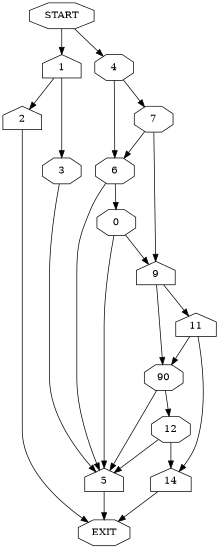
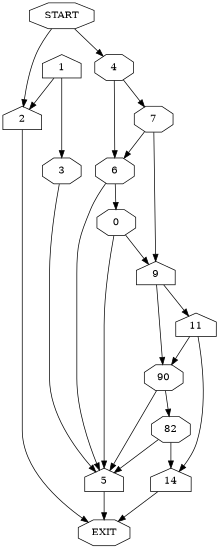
(62, 38) -> (33, 62)
(171, 429) -> (171, 429)
